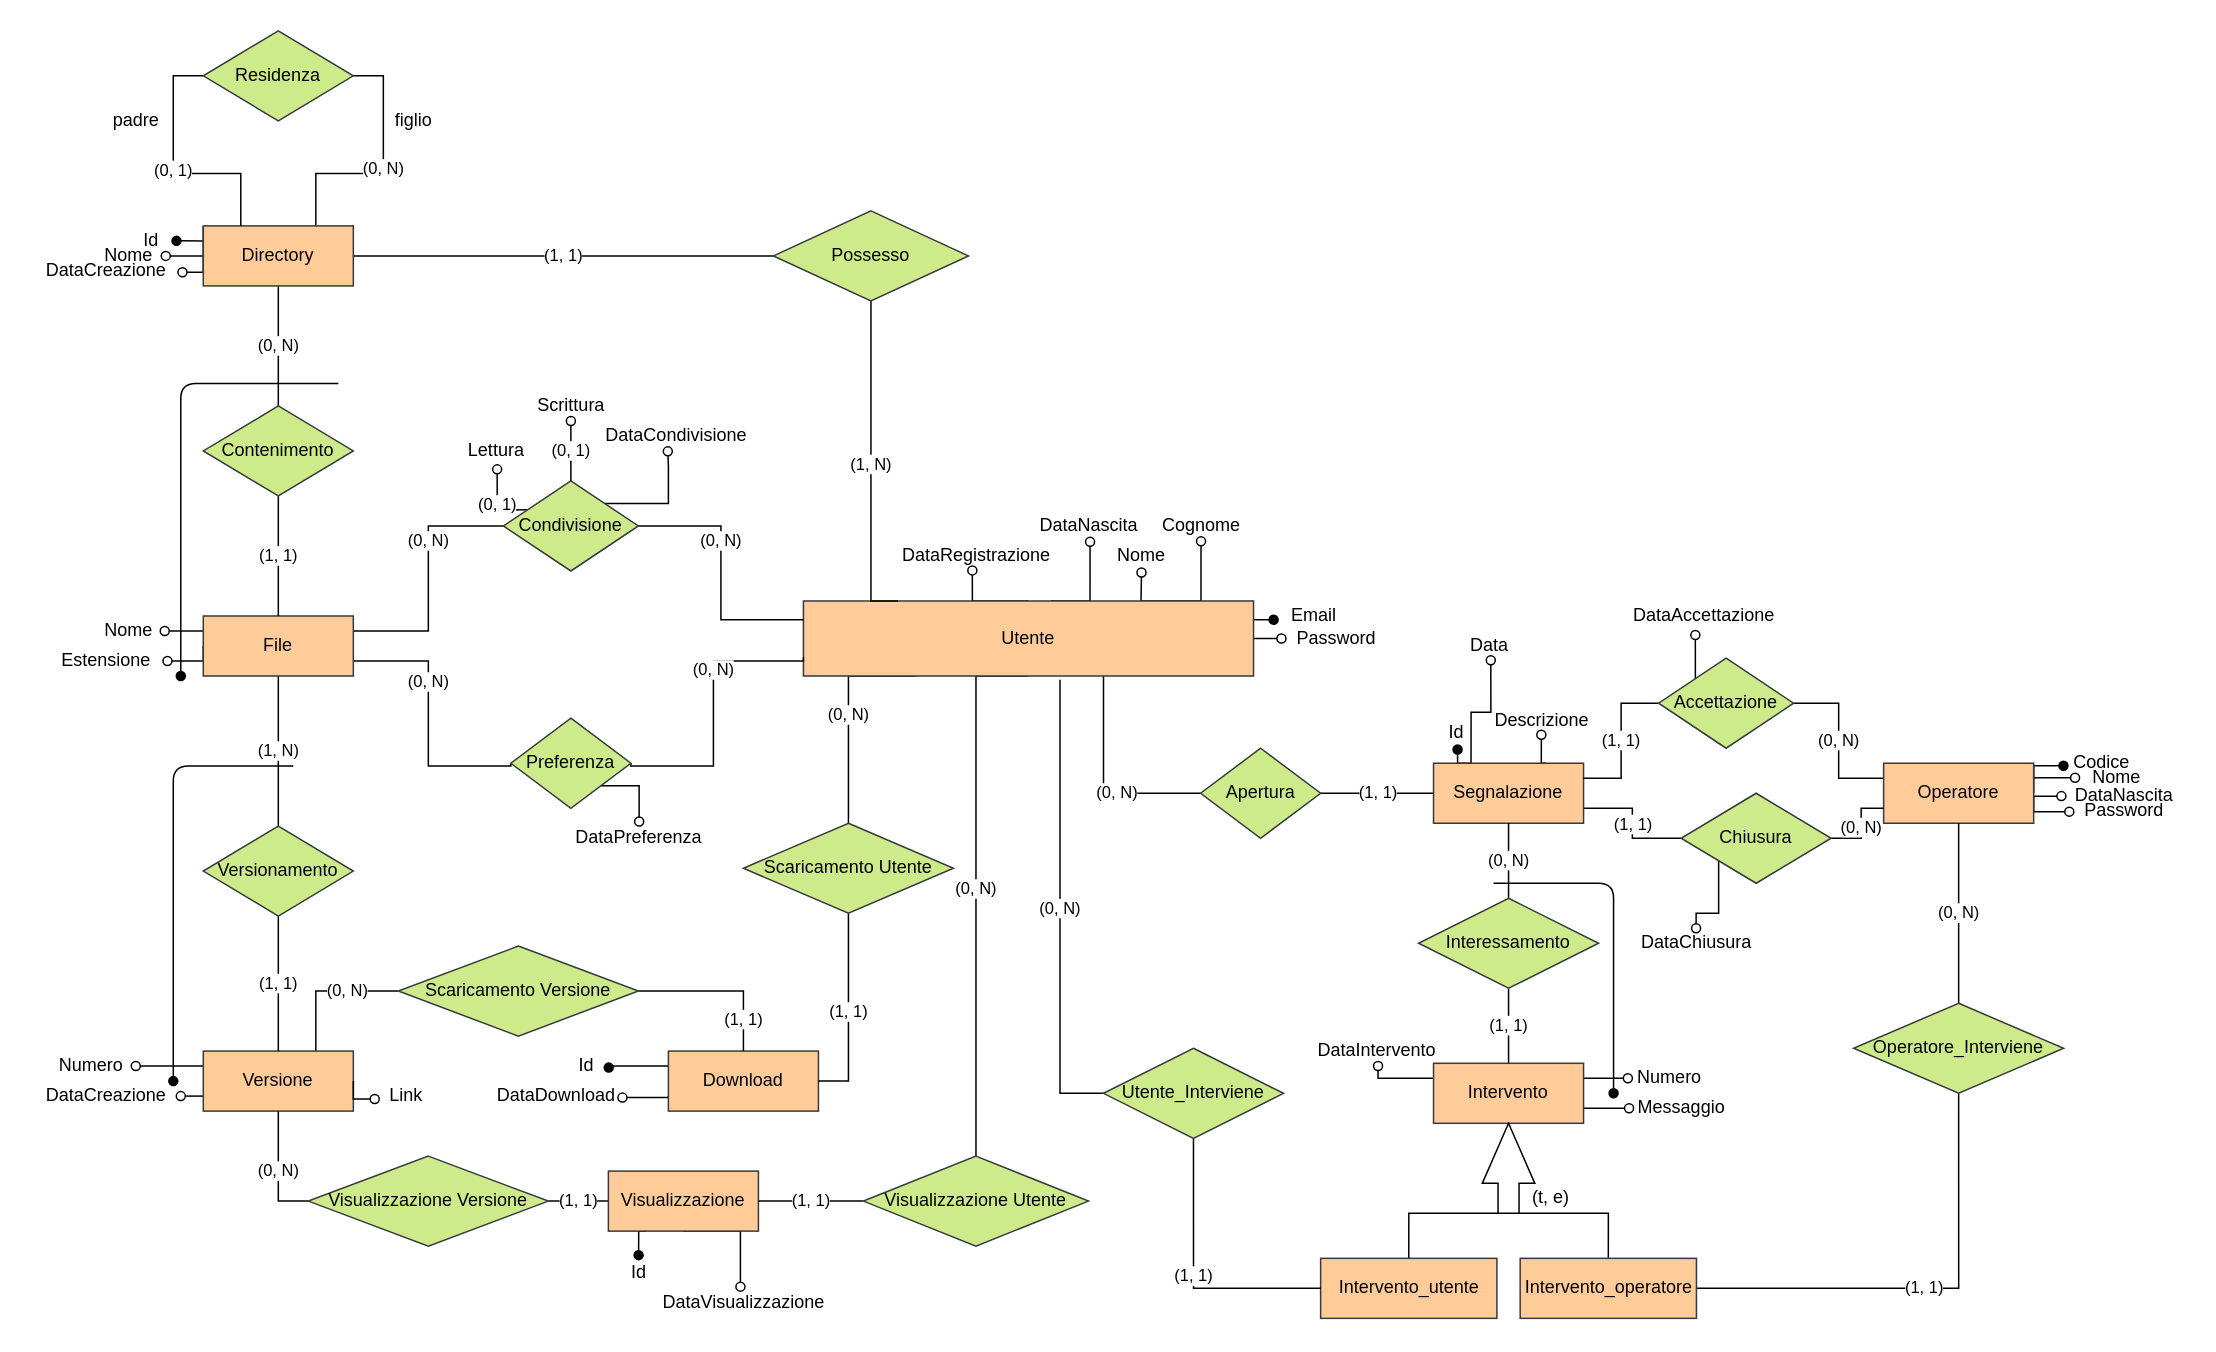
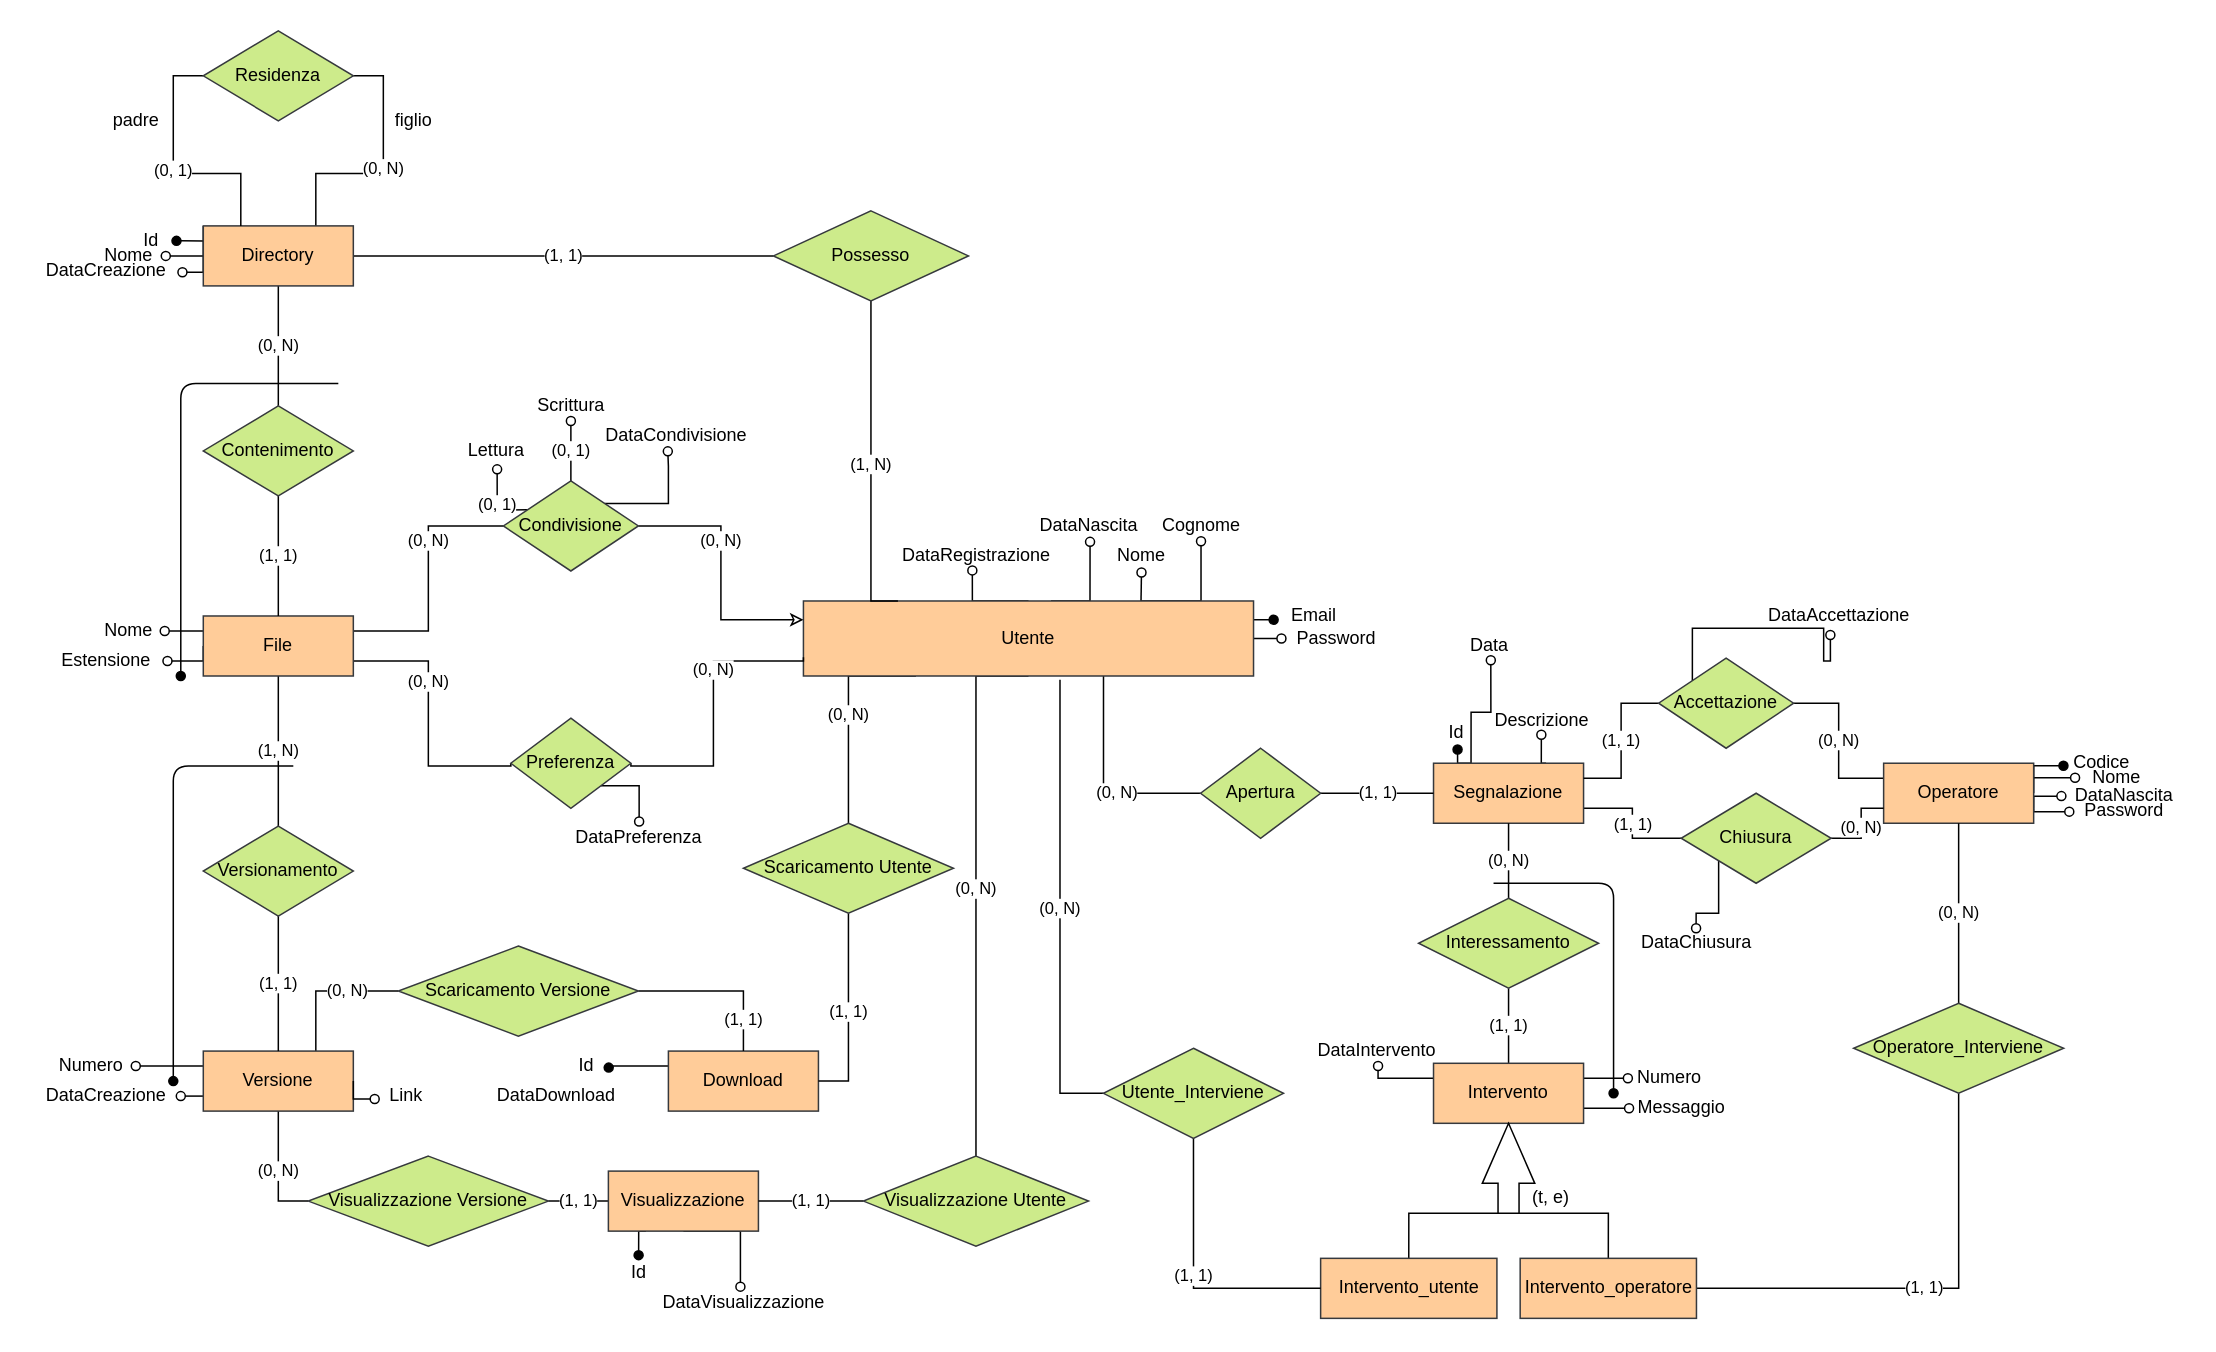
(1703, 616) -> (1838, 616)
(796, 620) -> (792, 620)
(648, 1097) -> none
